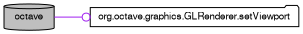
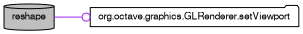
(29, 17) -> (29, 17)
